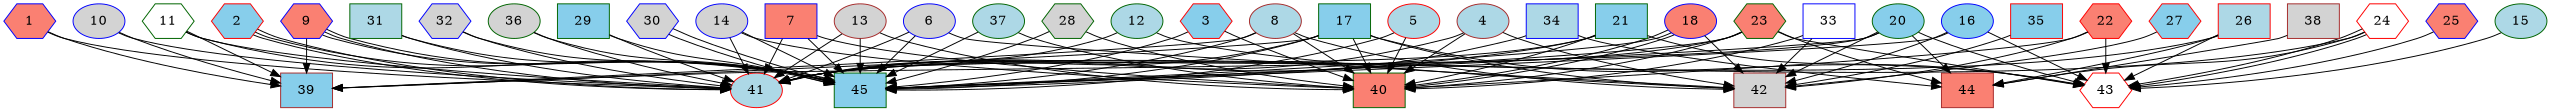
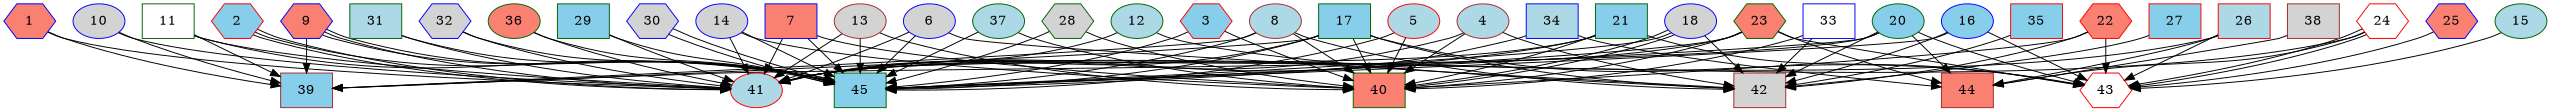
(168, 21) -> (168, 21)
(514, 21) -> (514, 21)
(1691, 21) -> (1691, 21)
(2175, 21) -> (2175, 21)
